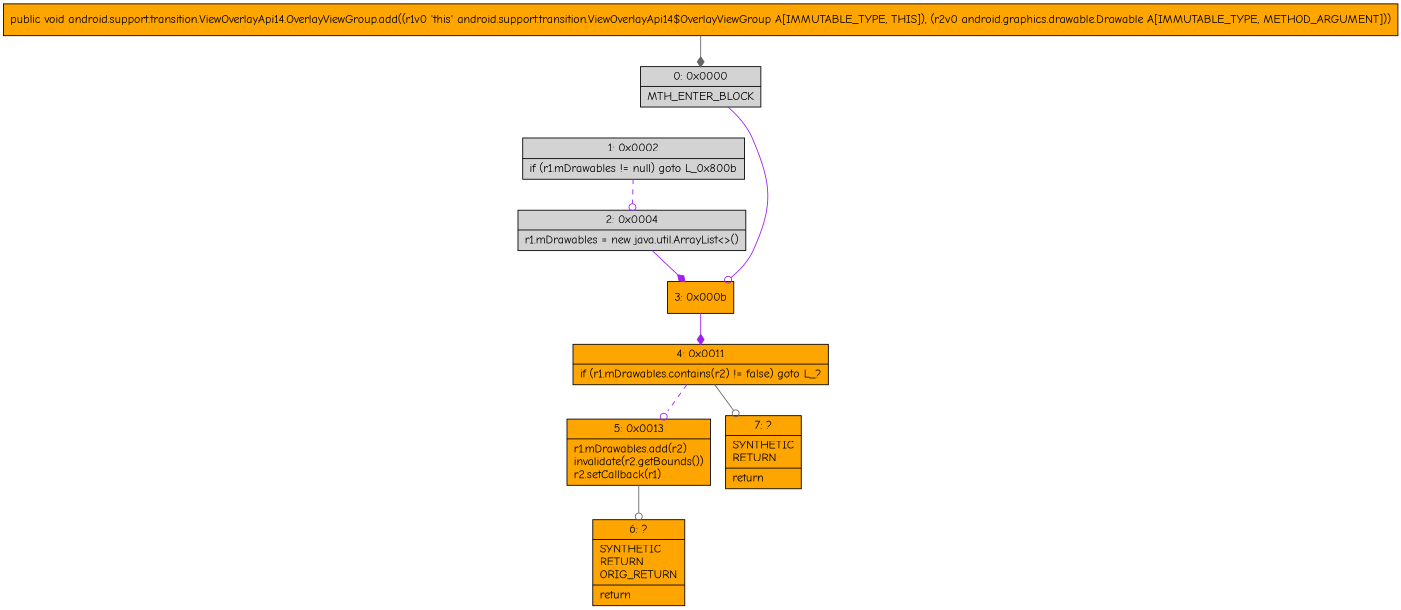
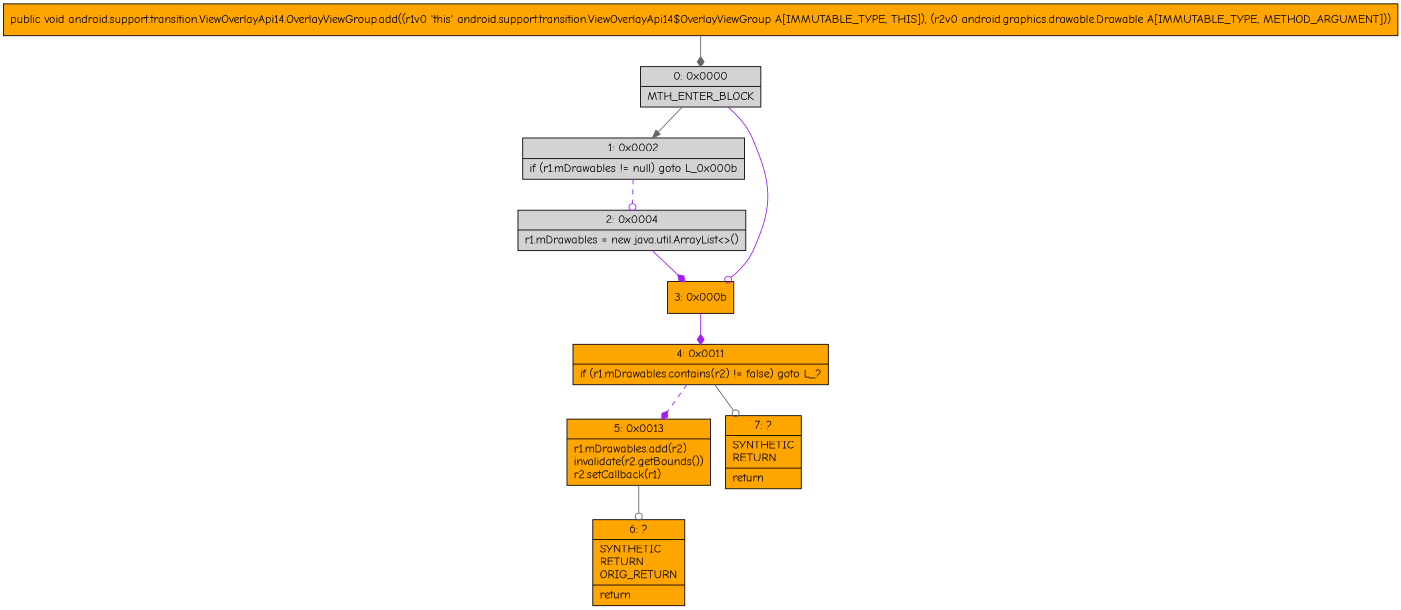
none -> (670, 120)
(633, 169) -> (634, 169)
(677, 398) -> (677, 398)
